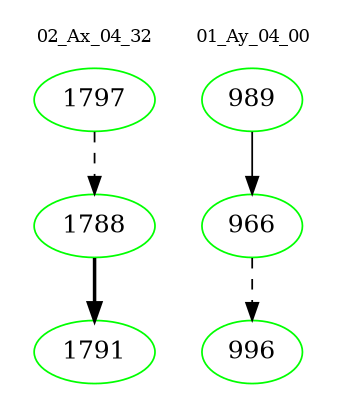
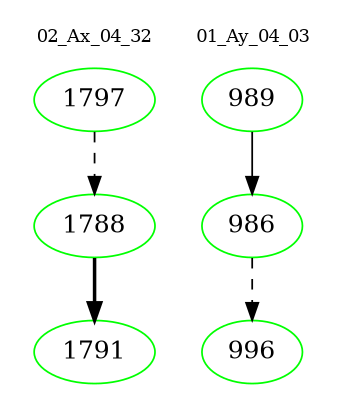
(253, 38) -> (253, 38)
(252, 226) -> (252, 226)
